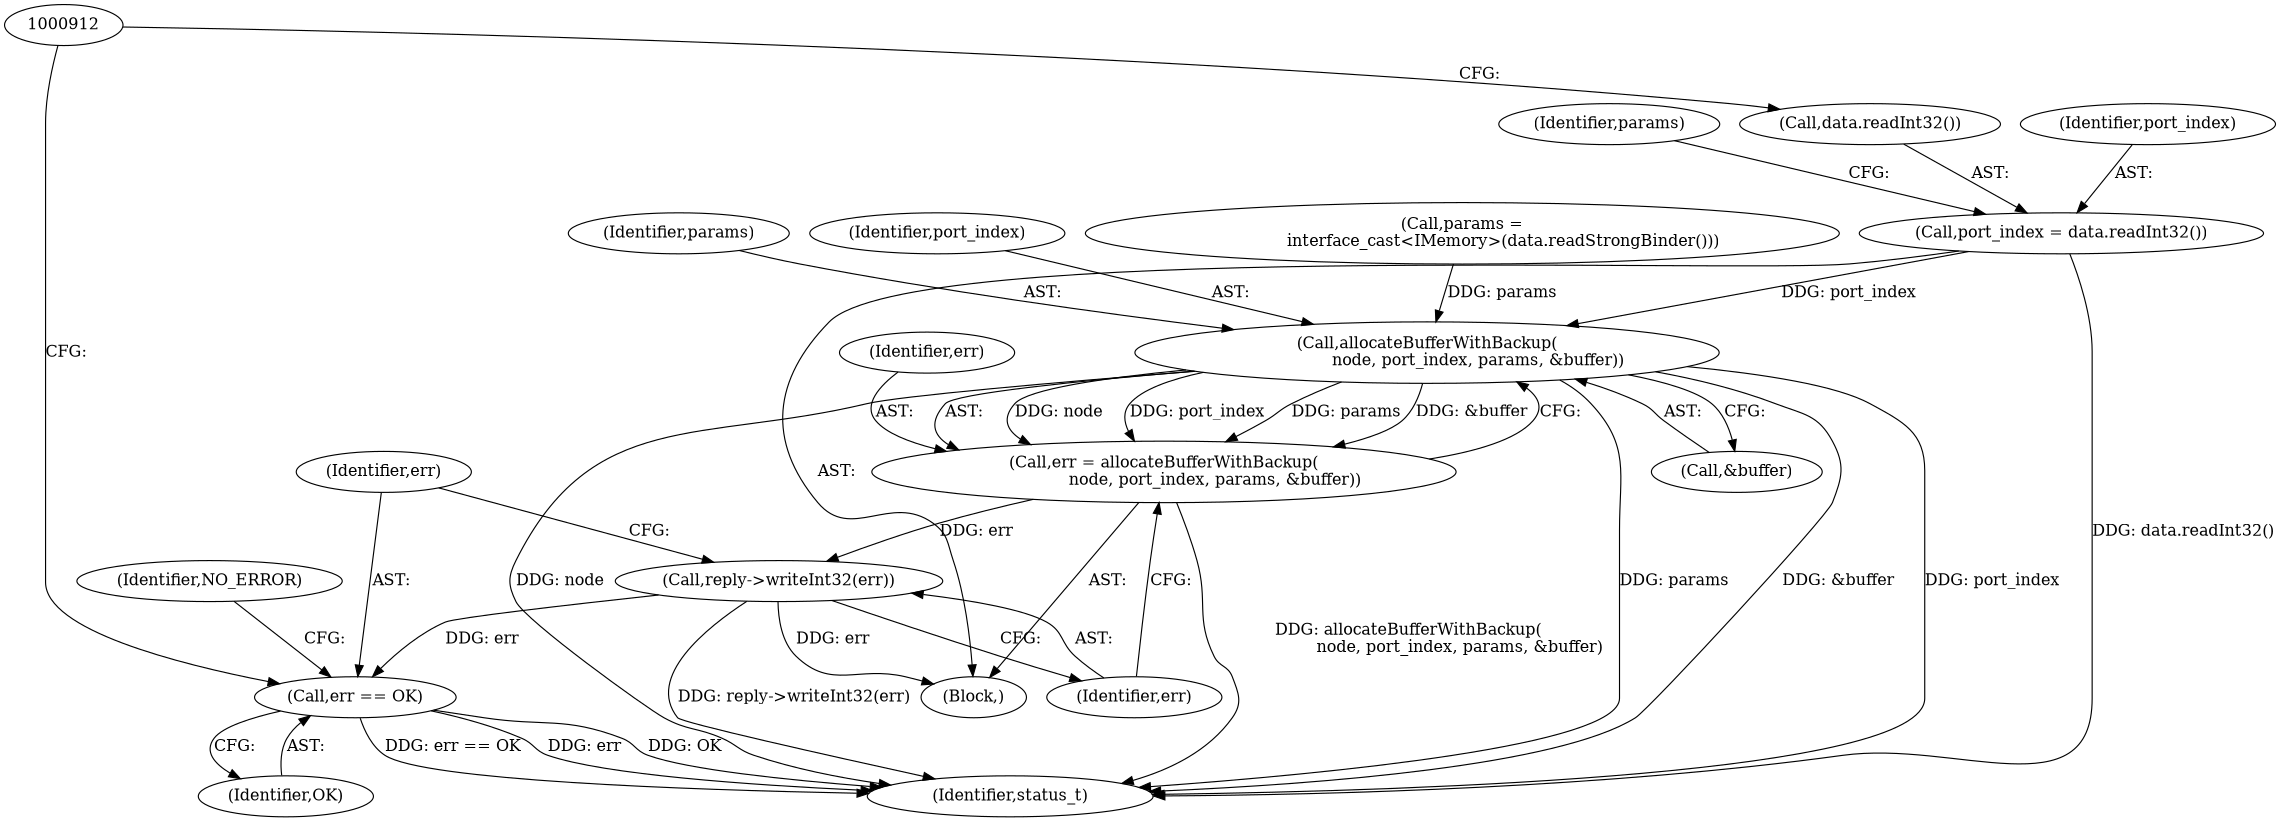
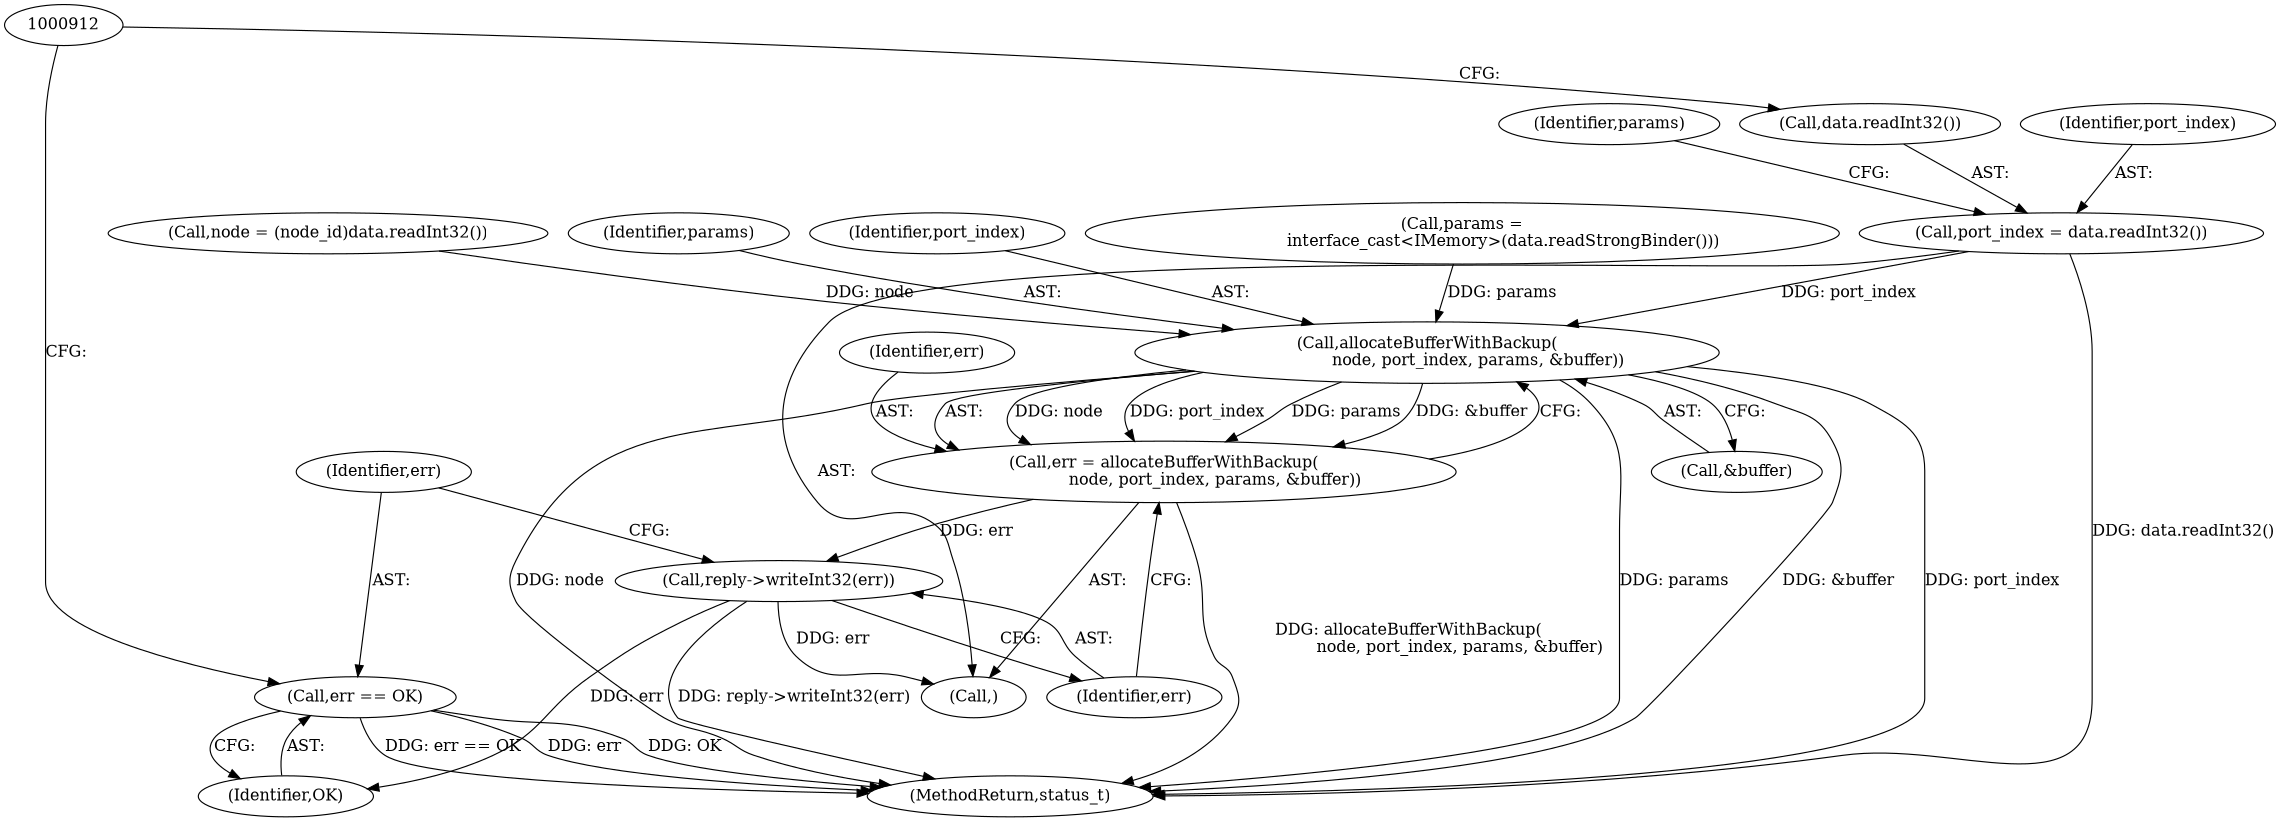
none -> (328, 233)
(210, 581) -> none
(512, 612) -> (558, 704)
(974, 697) -> (974, 697)
(1010, 796) -> (1010, 796)
